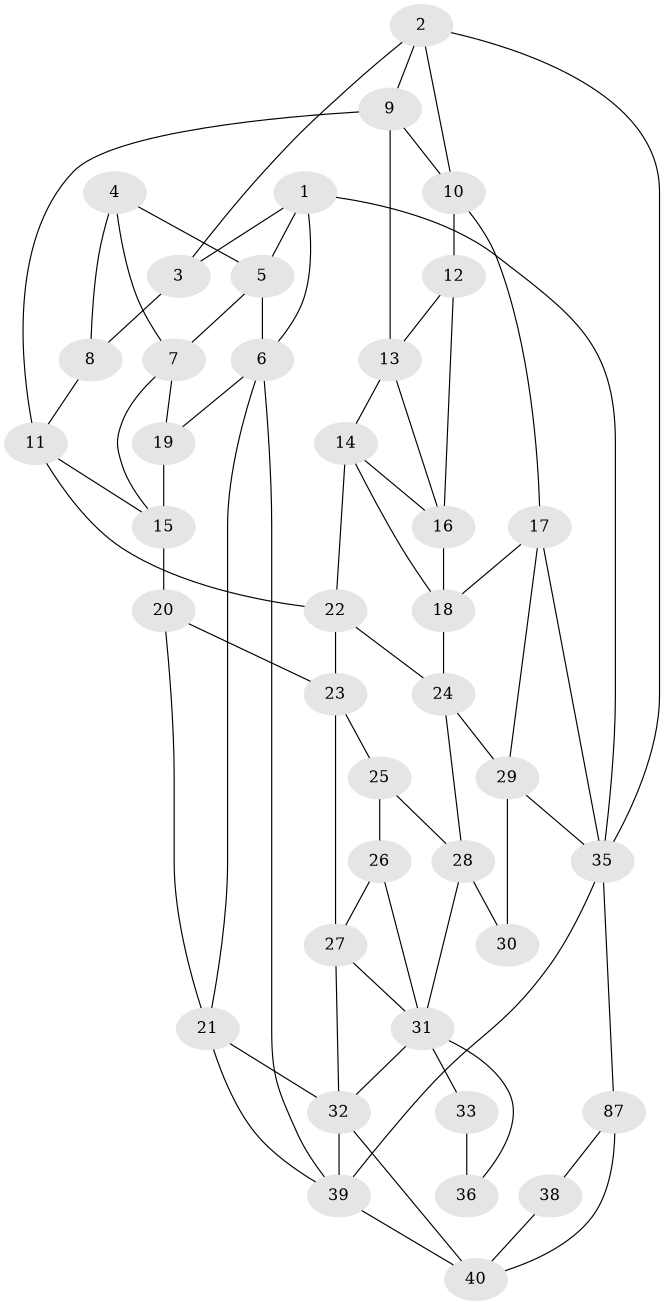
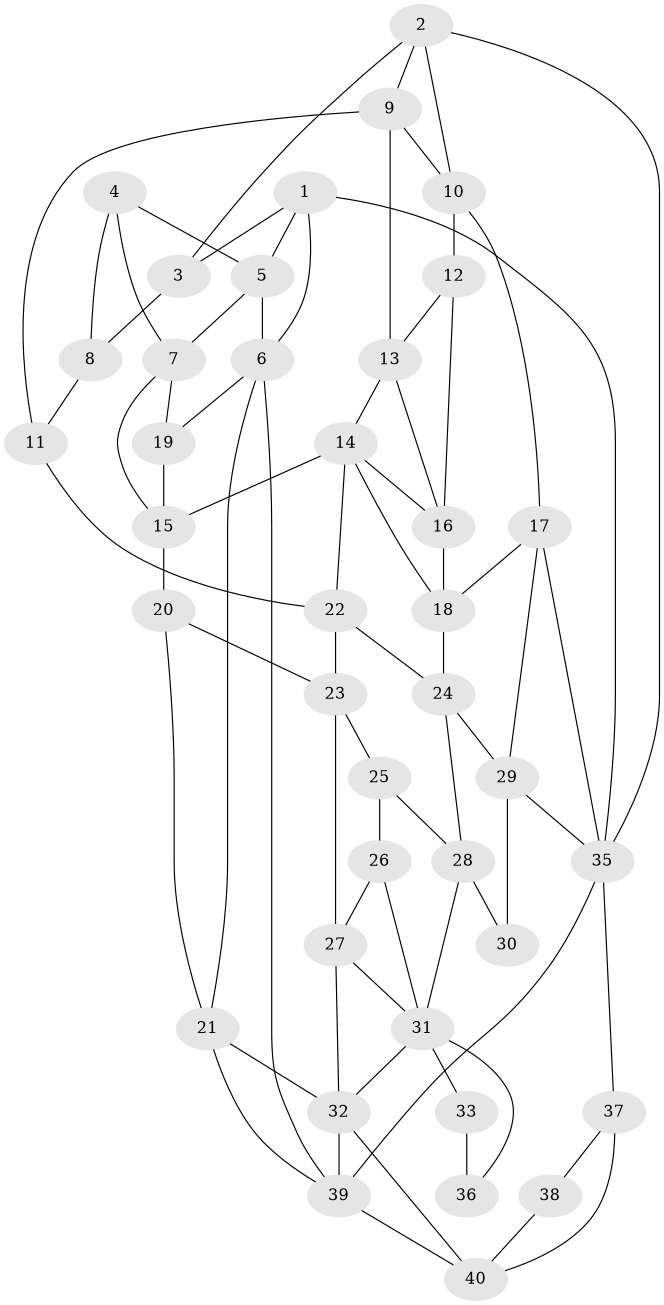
(100, 485) -> (255, 485)
(614, 1112) -> (614, 1112)
